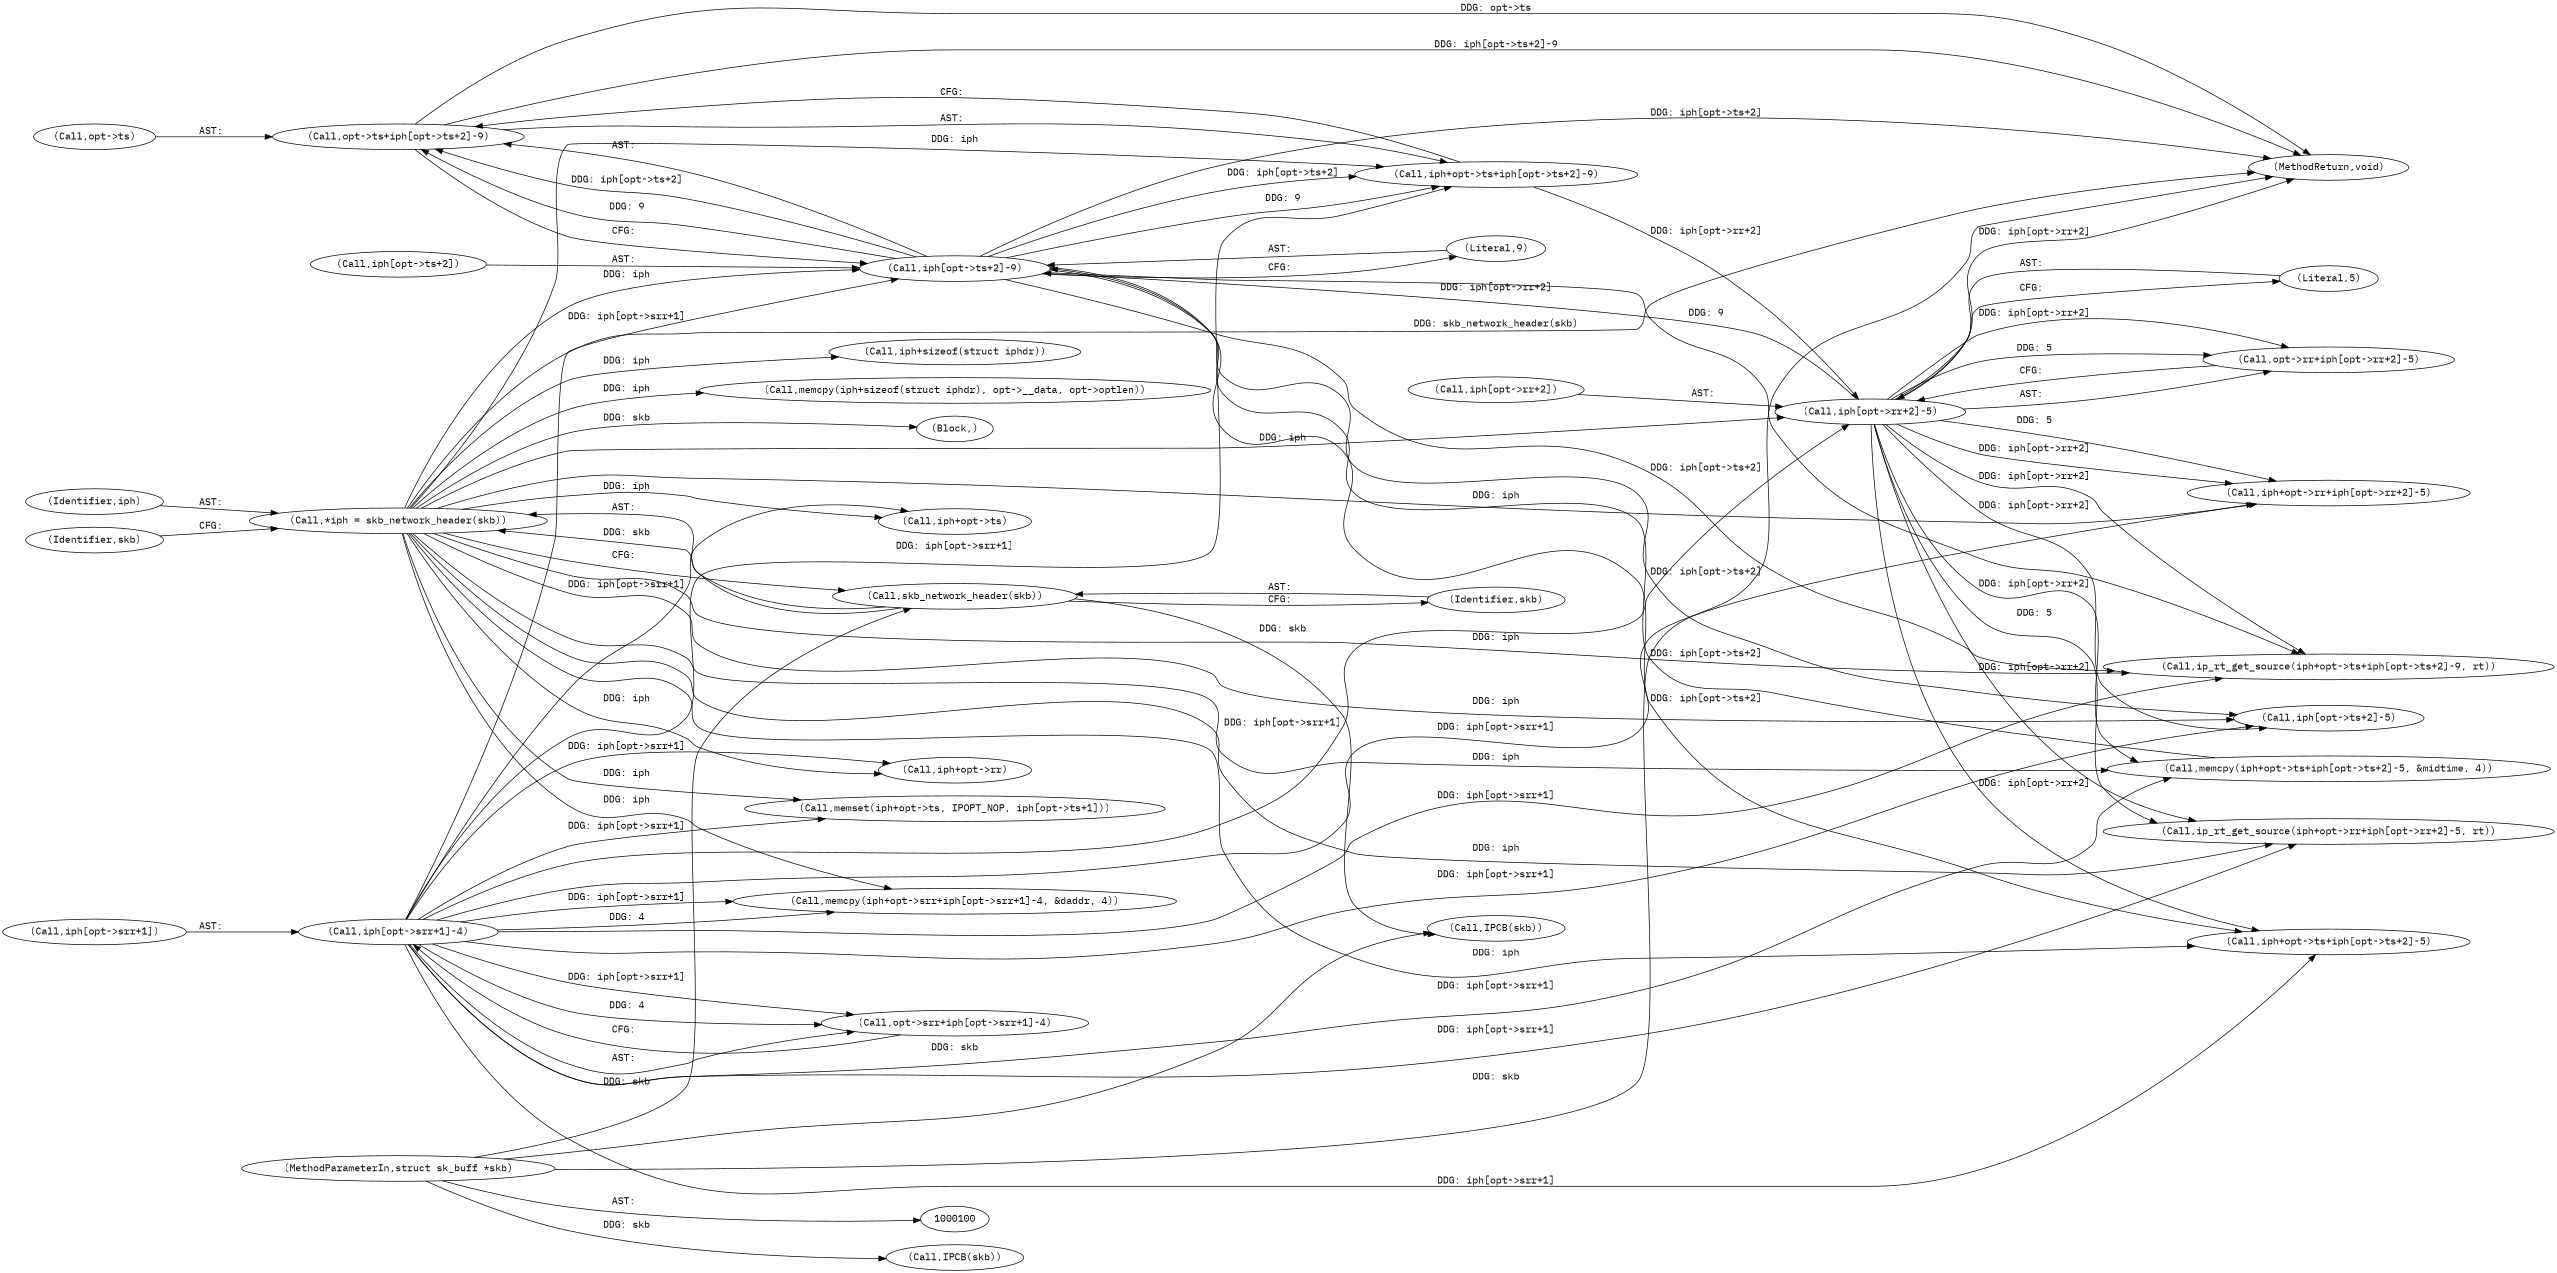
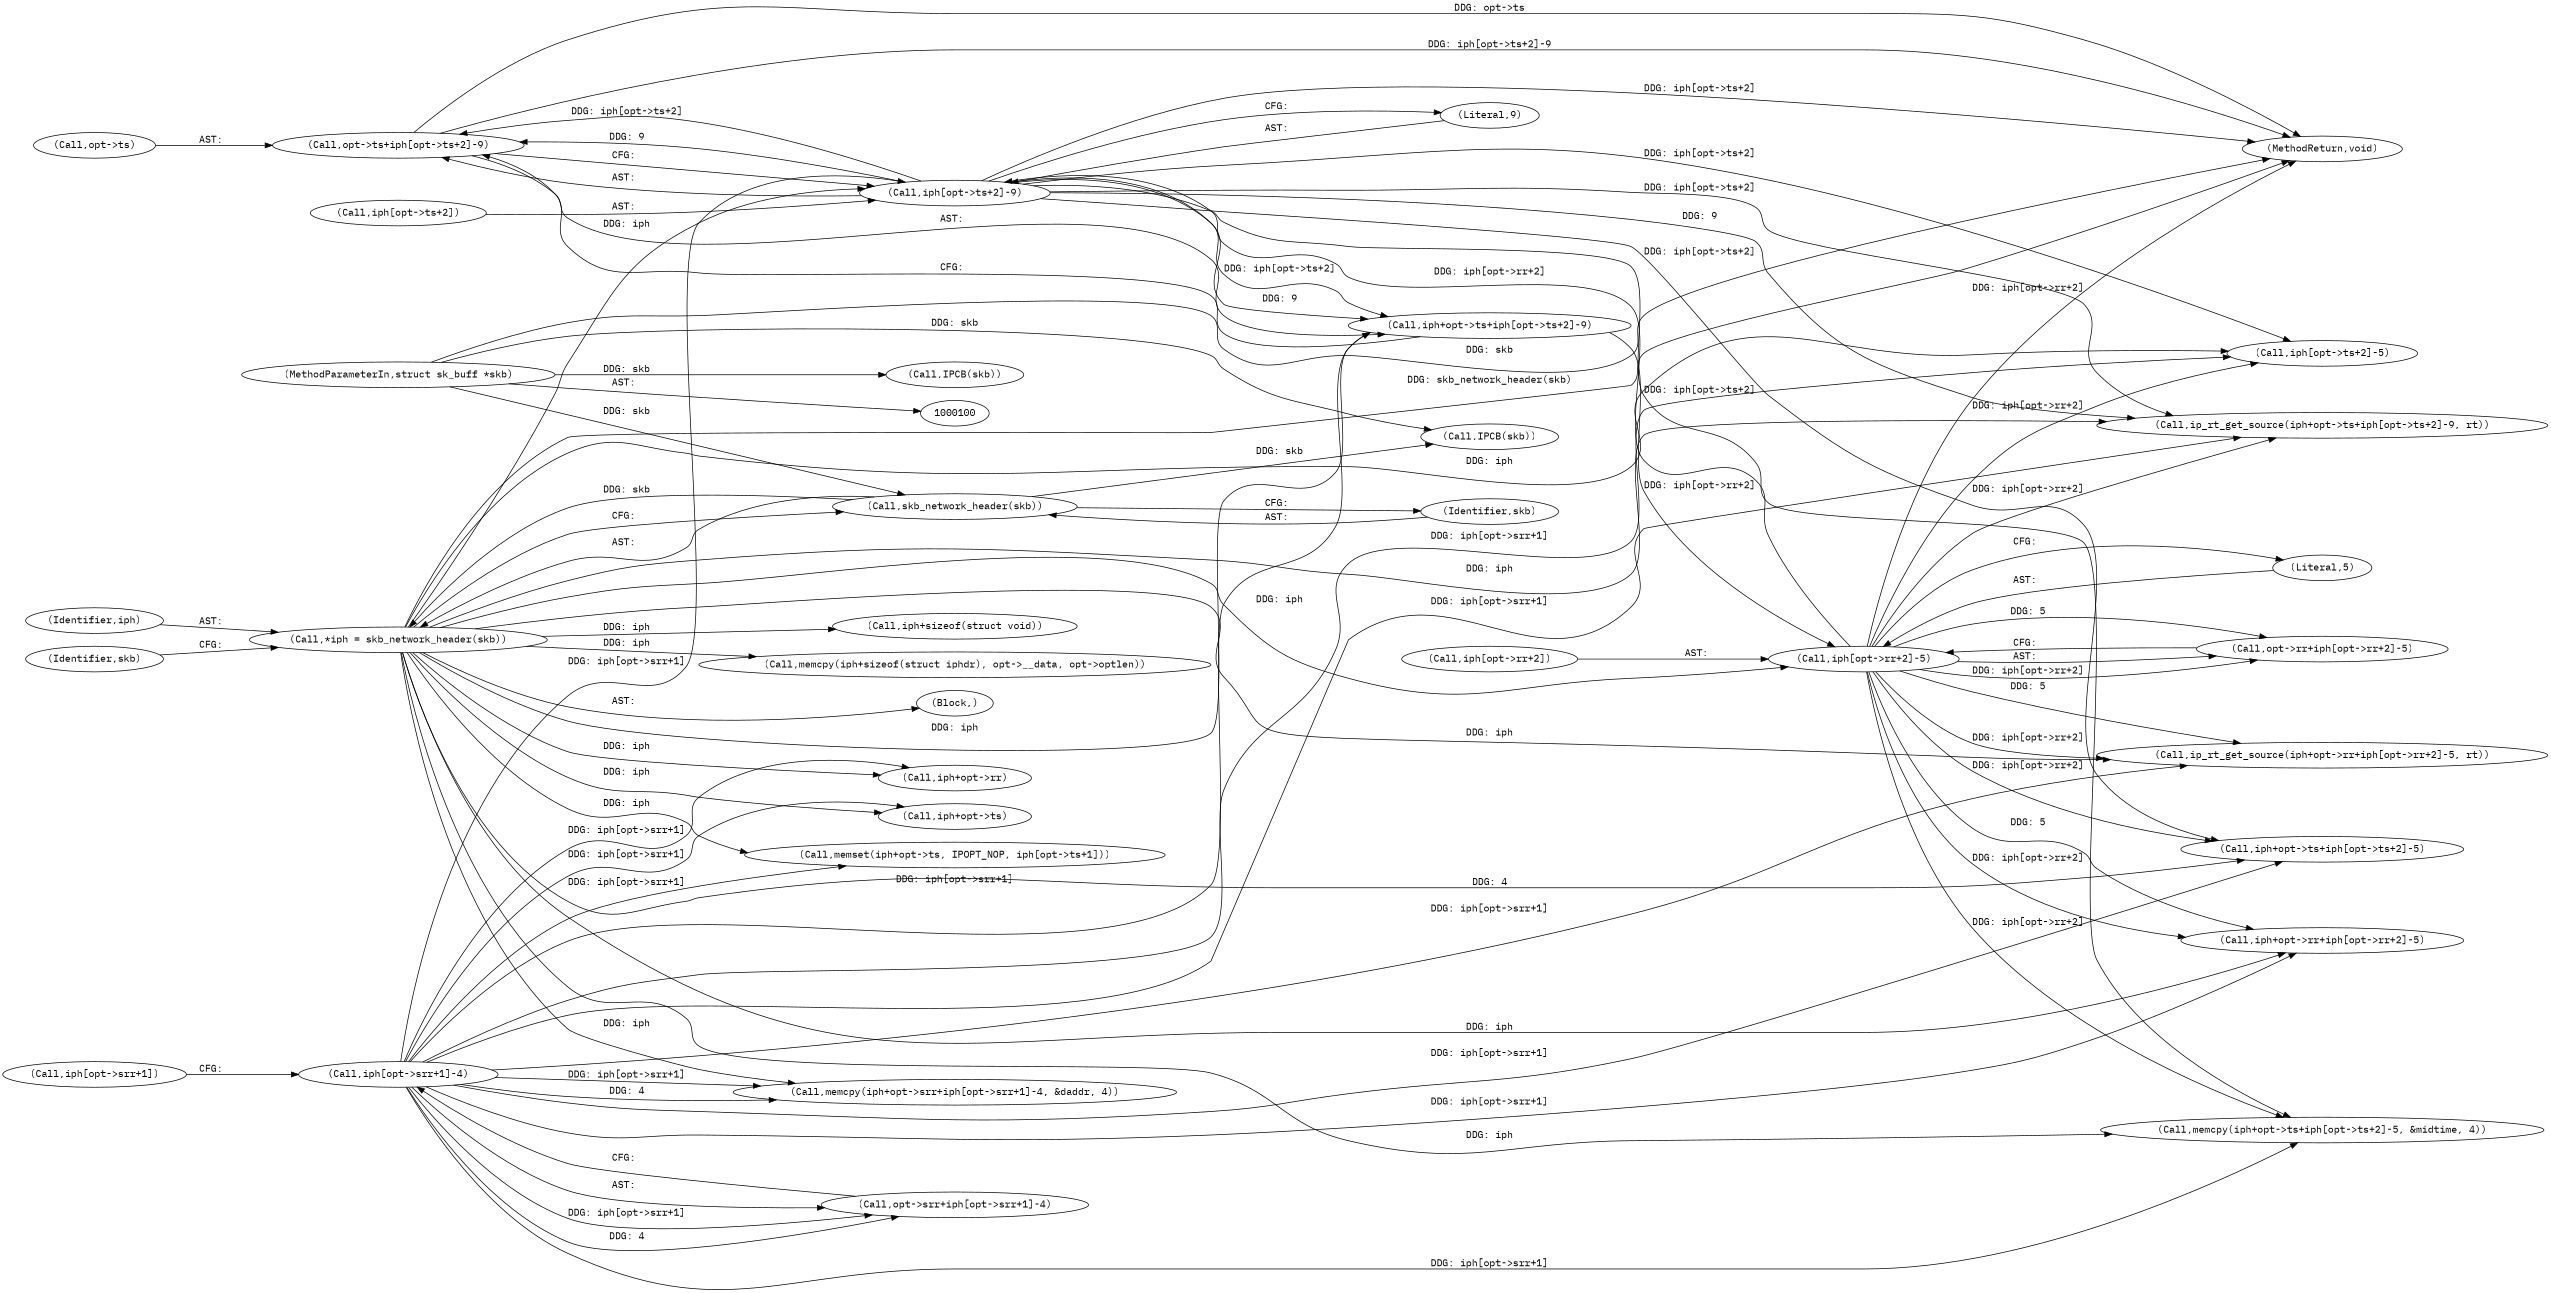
(955, 352) -> (955, 626)
(627, 418) -> (627, 701)
(1637, 521) -> (1800, 512)
(1183, 835) -> none
(214, 927) -> (214, 1069)
(1496, 953) -> (1490, 882)
